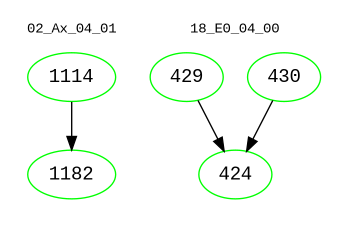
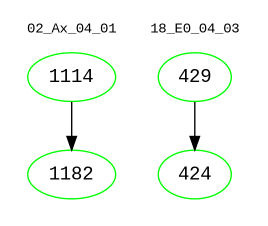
(235, 29) -> (195, 29)
(284, 77) -> none
